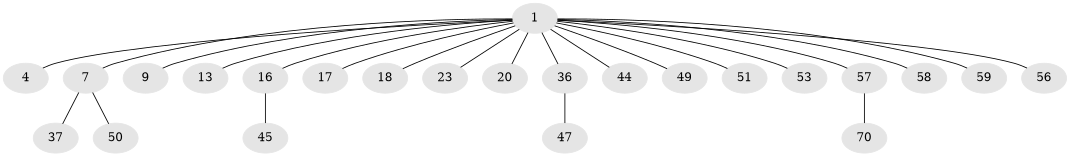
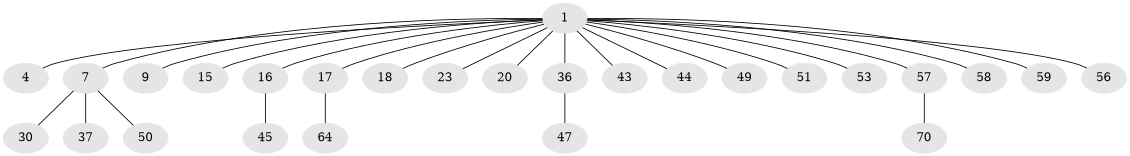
(205, 78) -> (205, 78)
none -> (625, 78)
none -> (26, 138)
none -> (325, 138)
